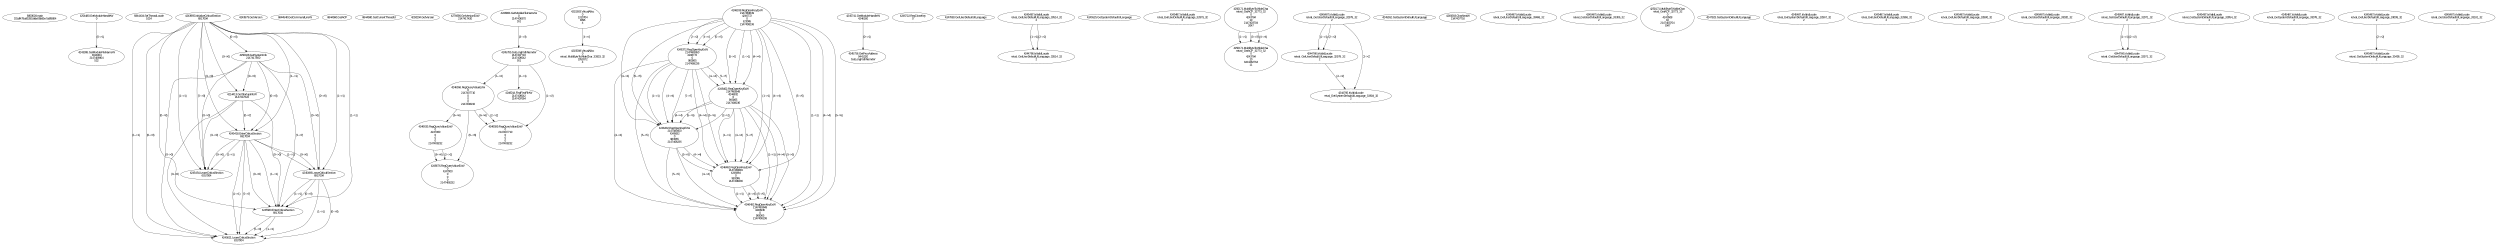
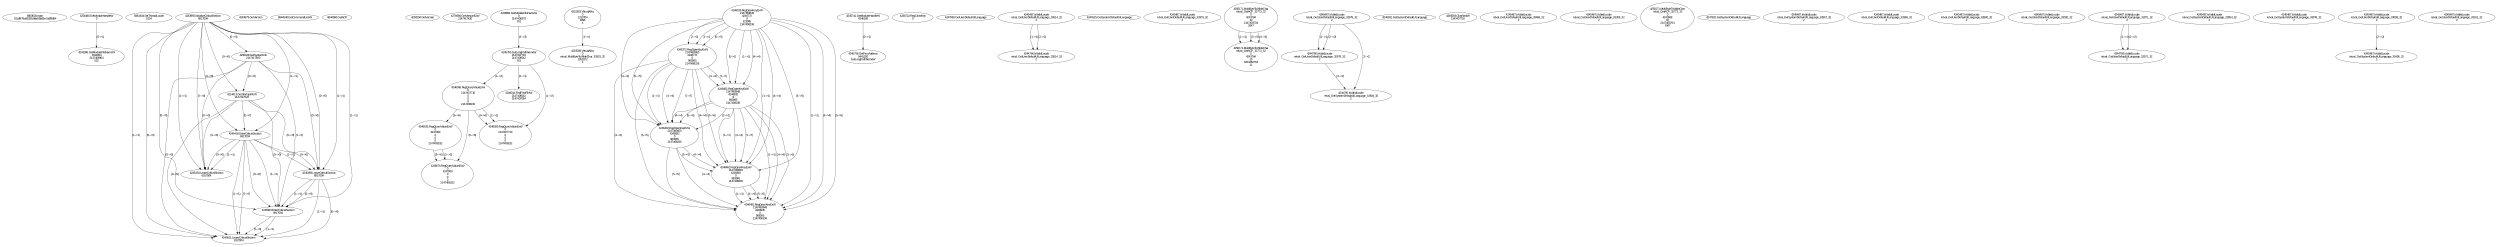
(379, 17) -> none
(270, 97) -> none
none -> (283, 134)
